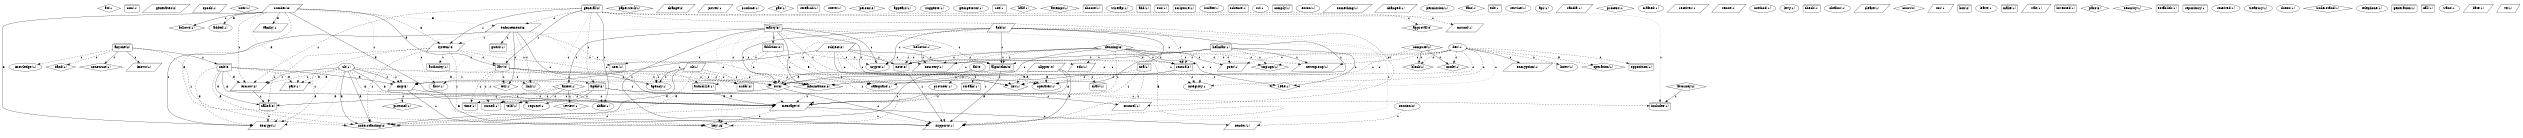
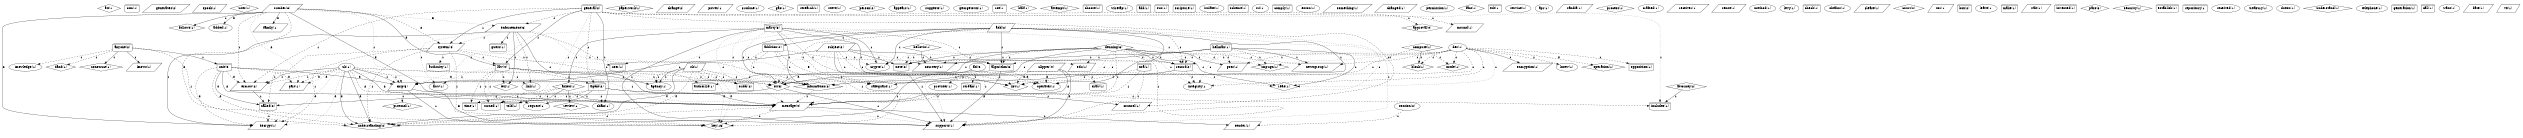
(773, 38) -> (857, 35)
(1437, 57) -> (1437, 57)
(759, 75) -> (759, 75)
(1159, 87) -> (1159, 87)
